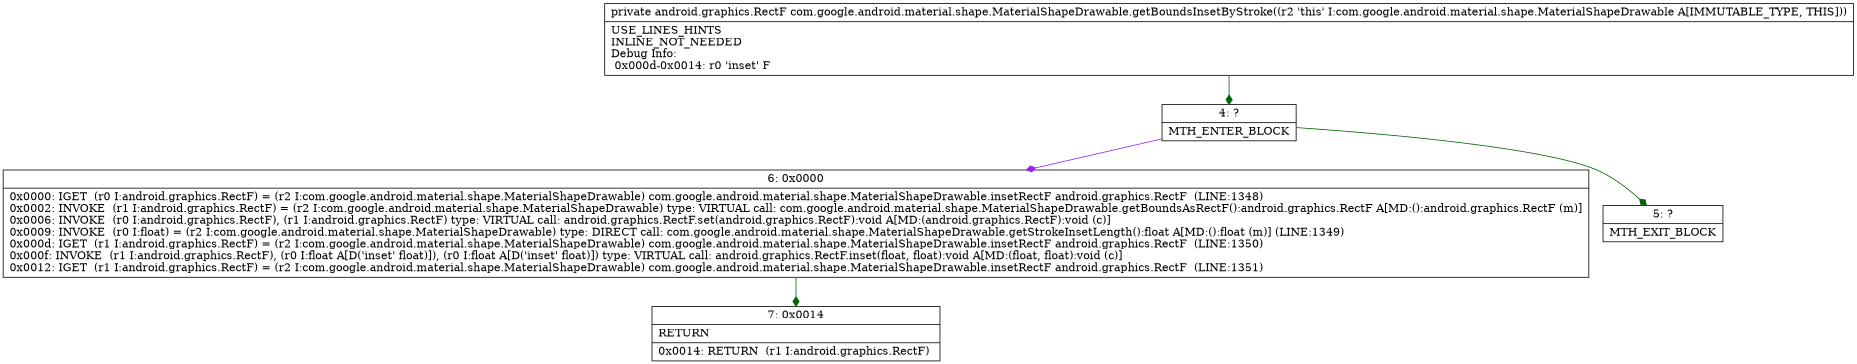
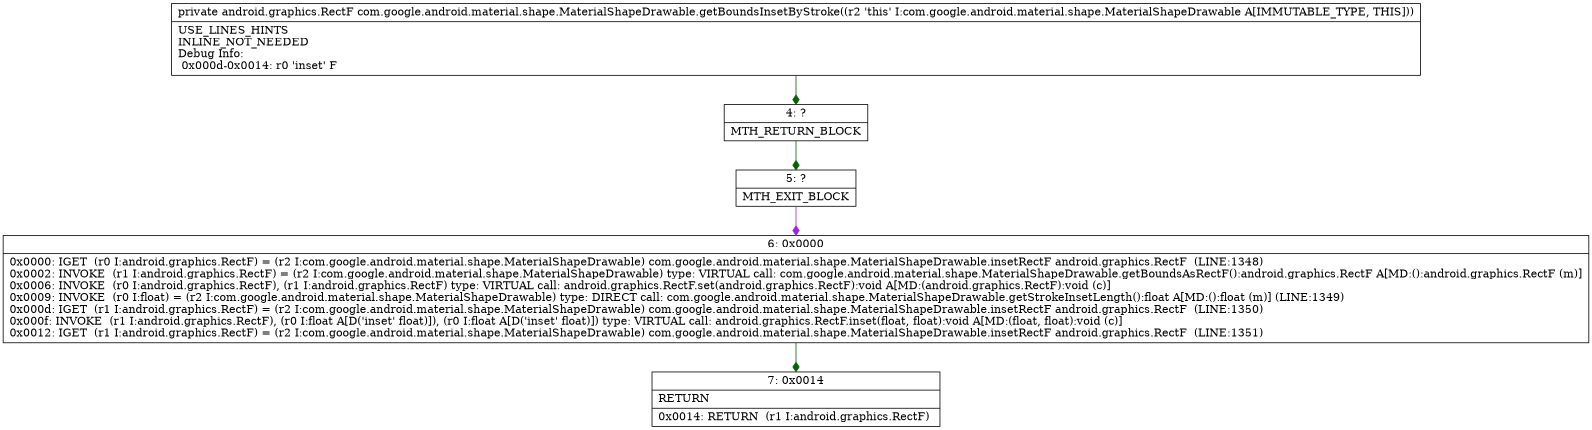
(1229, 131) -> (796, 131)
(1099, 153) -> (796, 216)
